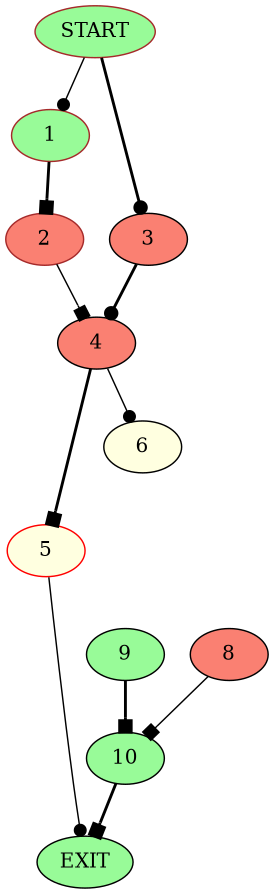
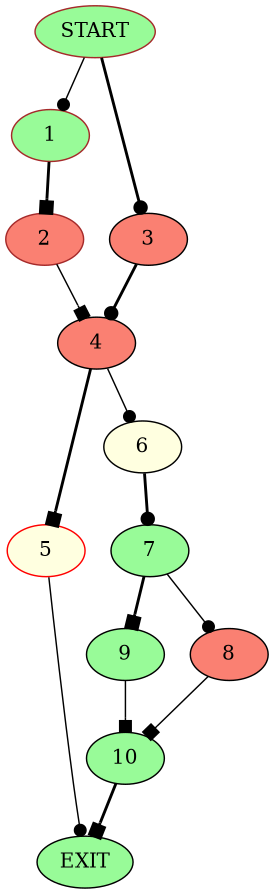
none -> (150, 551)
(125, 699) -> (125, 699)
